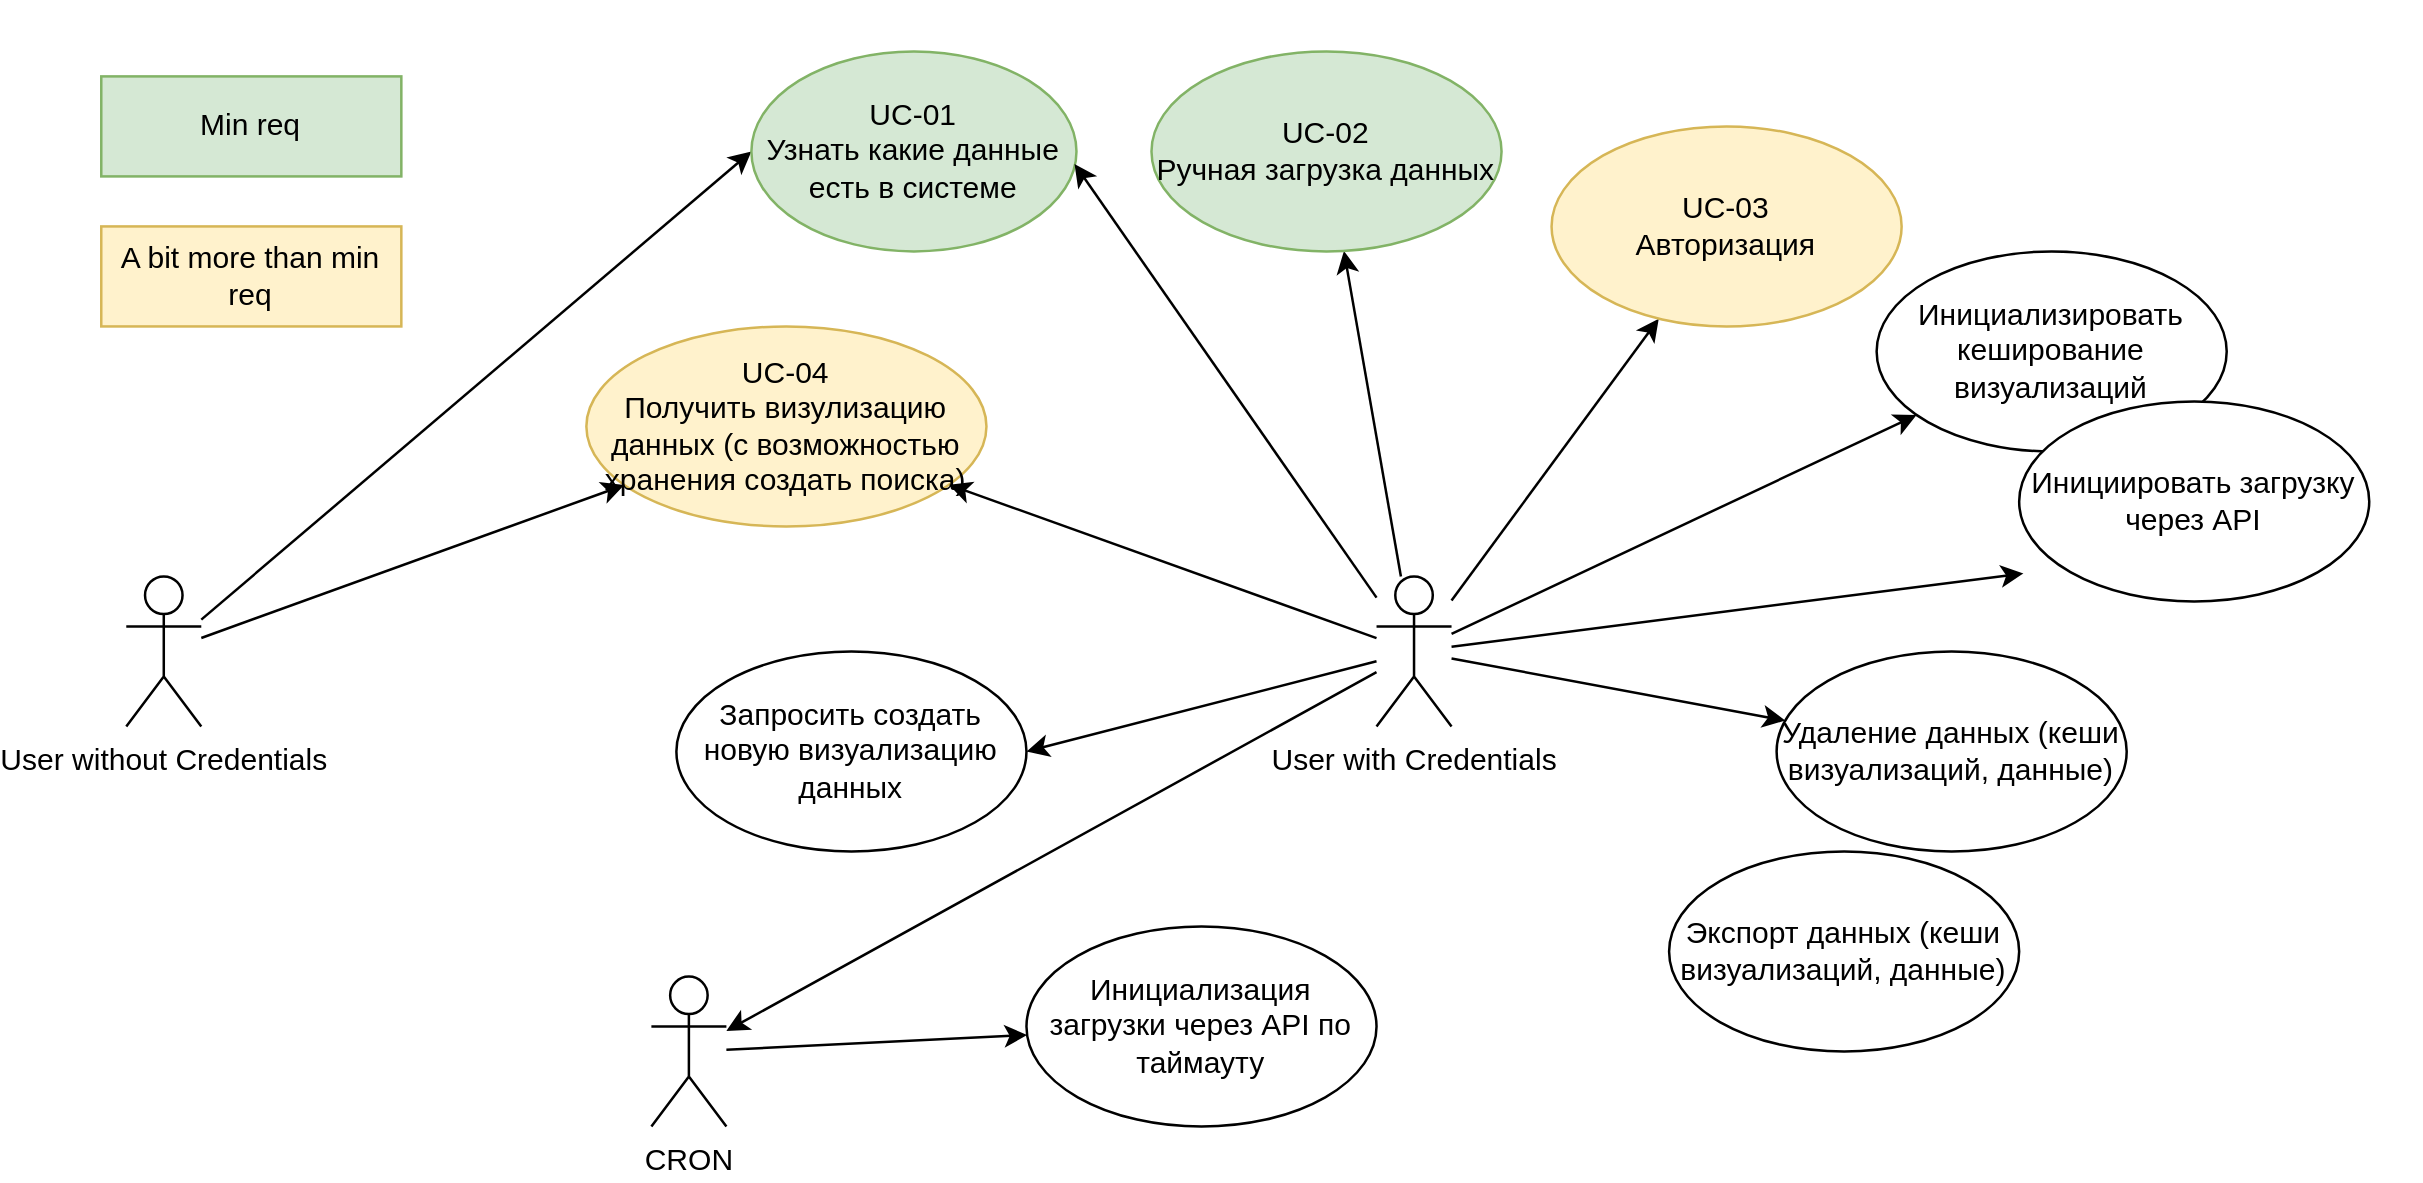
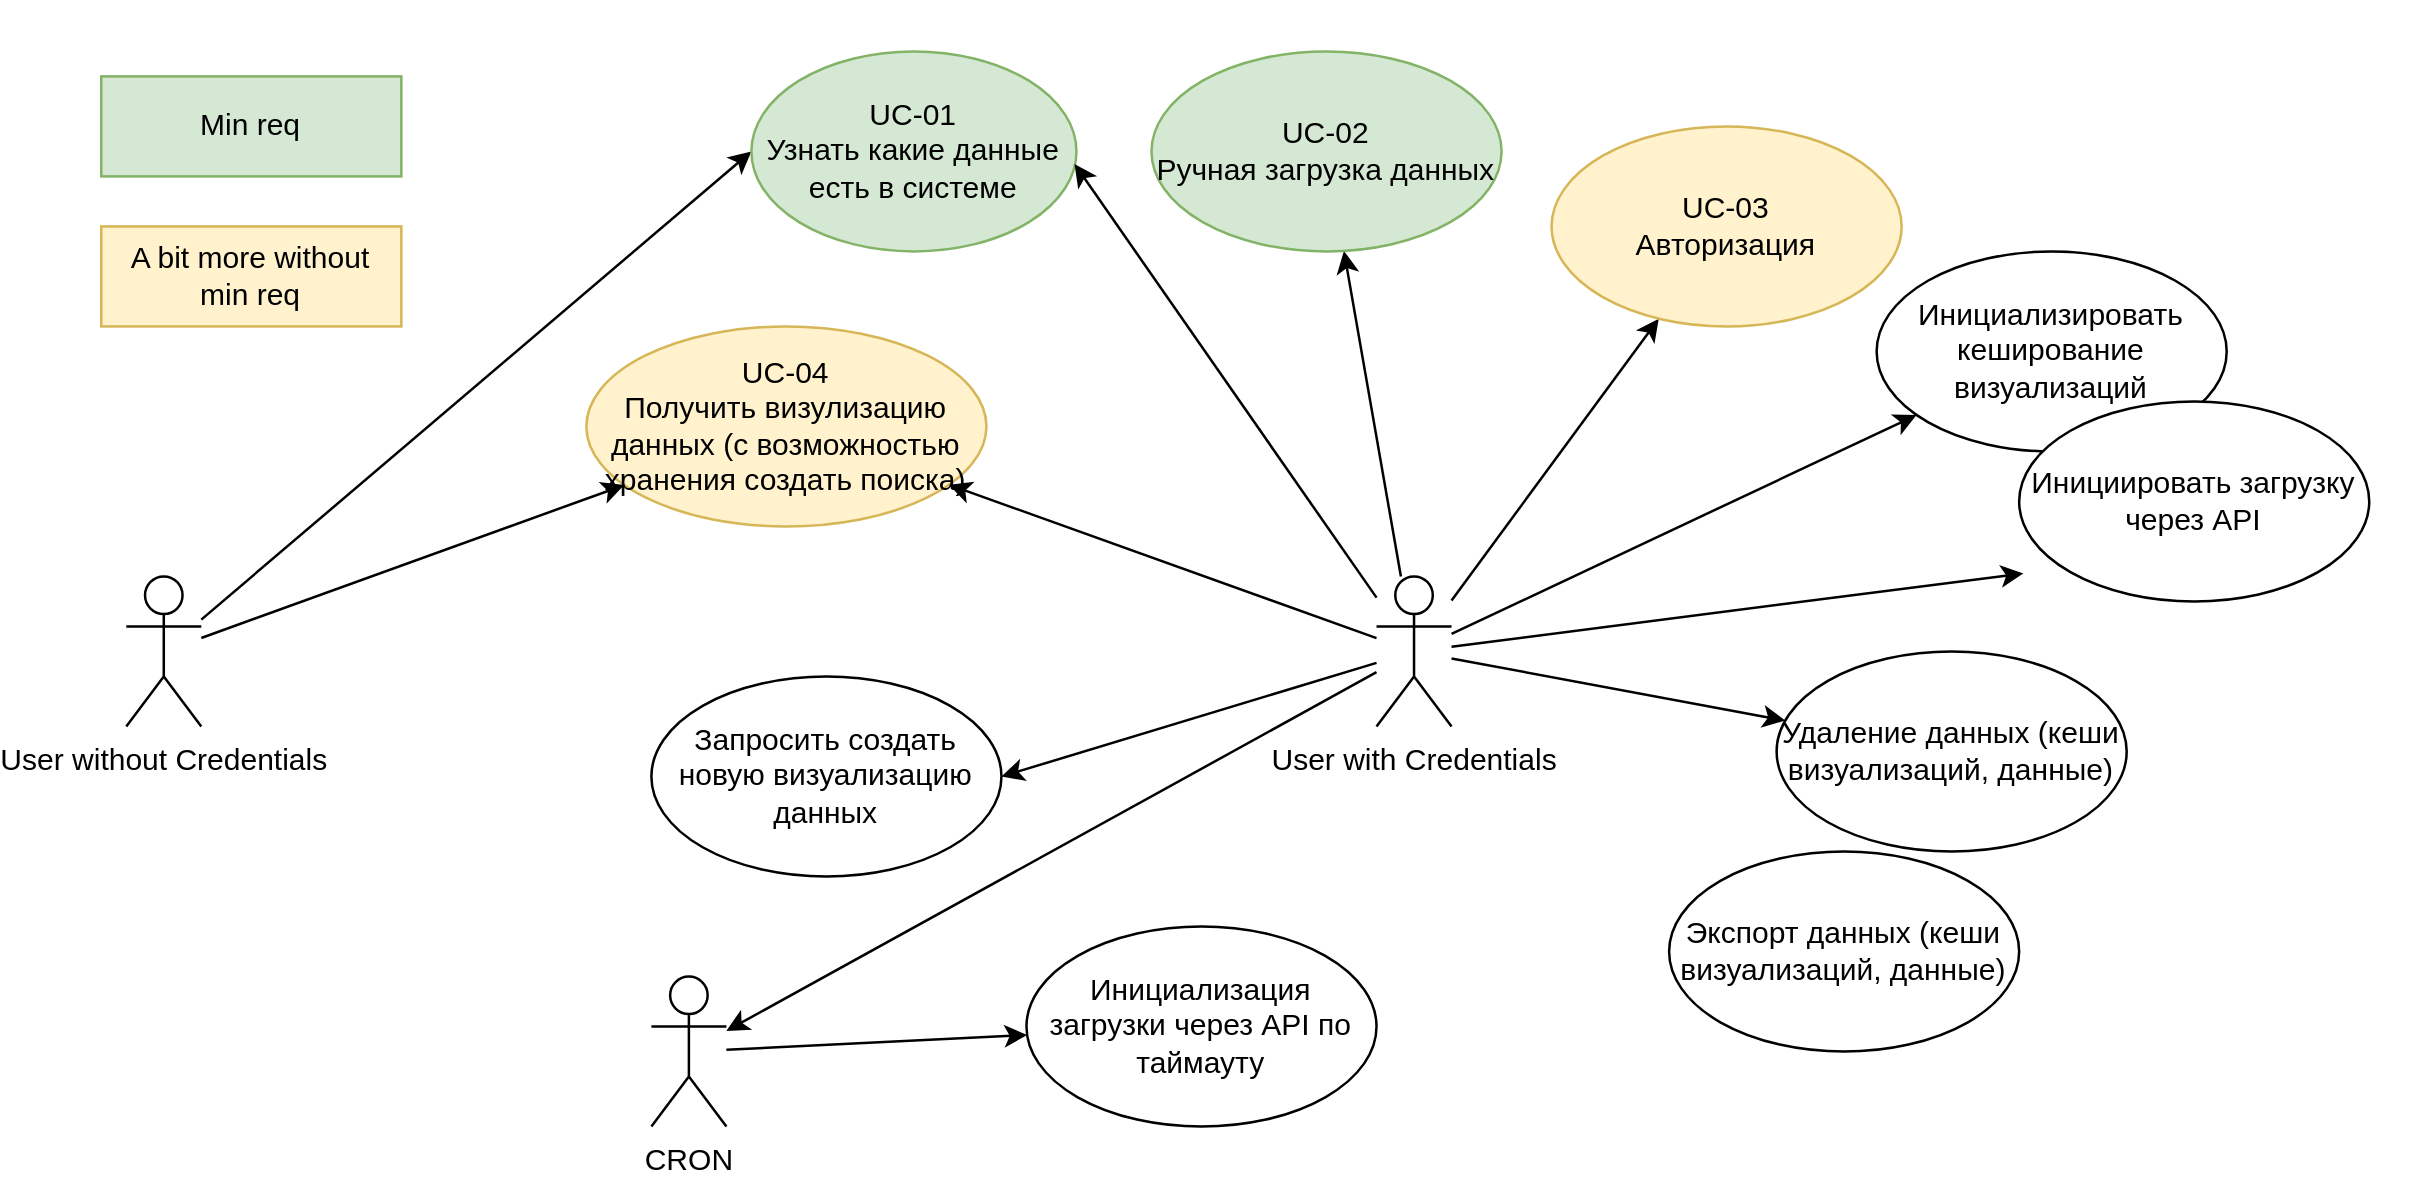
(251, 276) -> (251, 276)
(851, 751) -> (826, 776)
